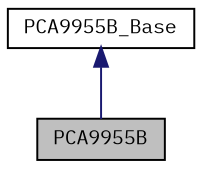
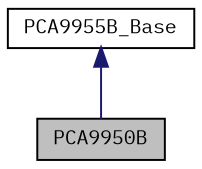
(101, 139) -> (101, 139)
